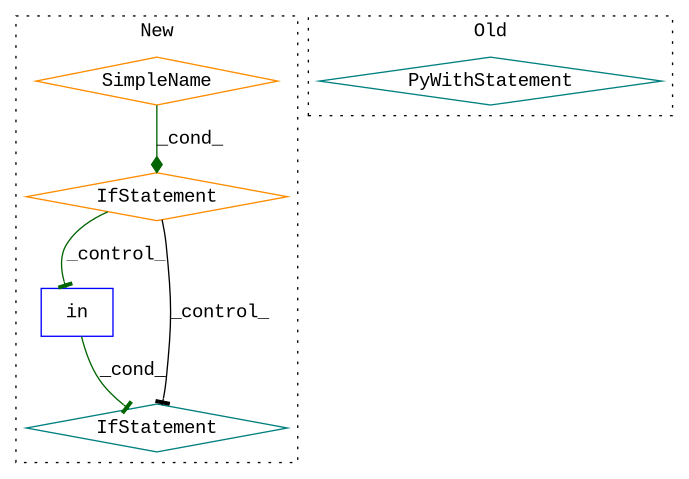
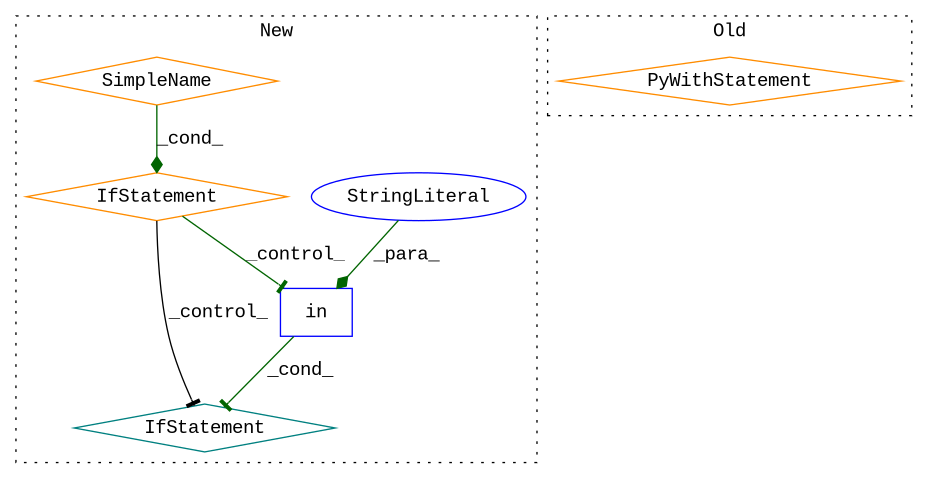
(490, 81) -> (730, 81)
none -> (419, 197)
